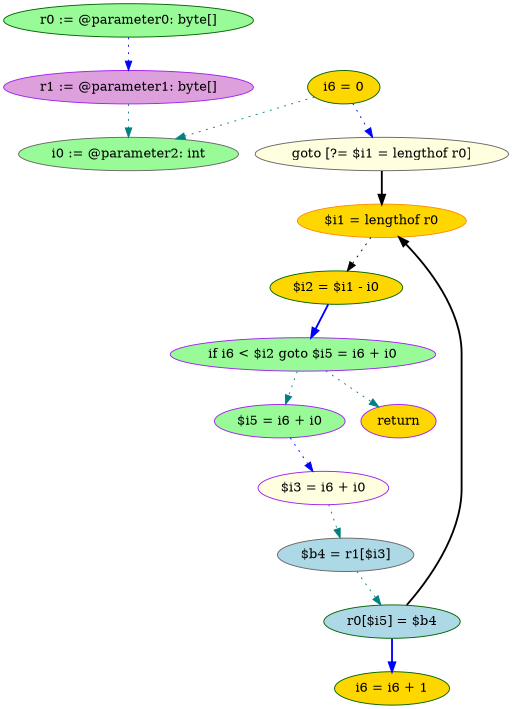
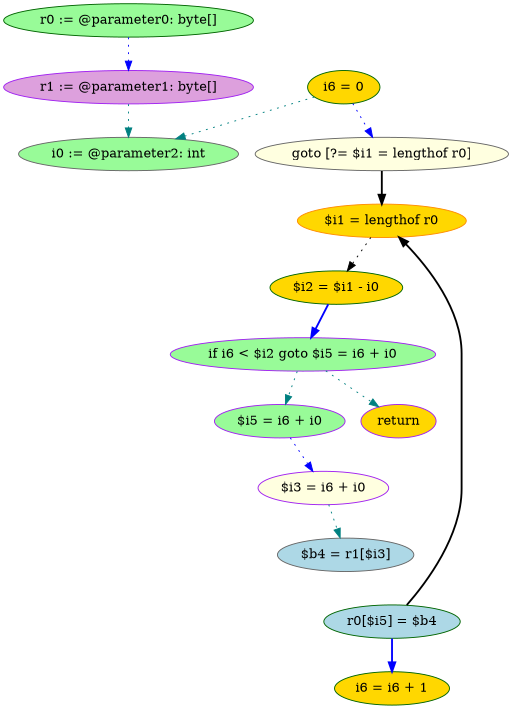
(366, 584) -> none
